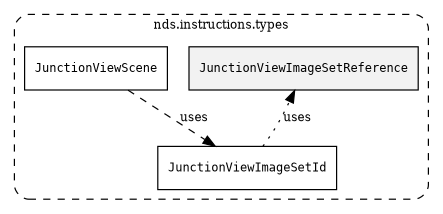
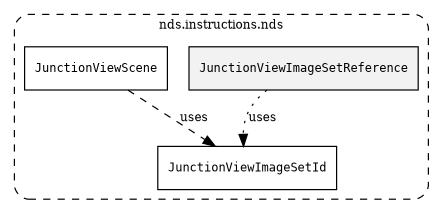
(221, 26) -> (221, 26)
(277, 125) -> (250, 109)
